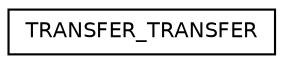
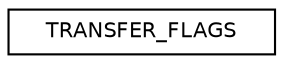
(142, 32) -> (142, 32)
